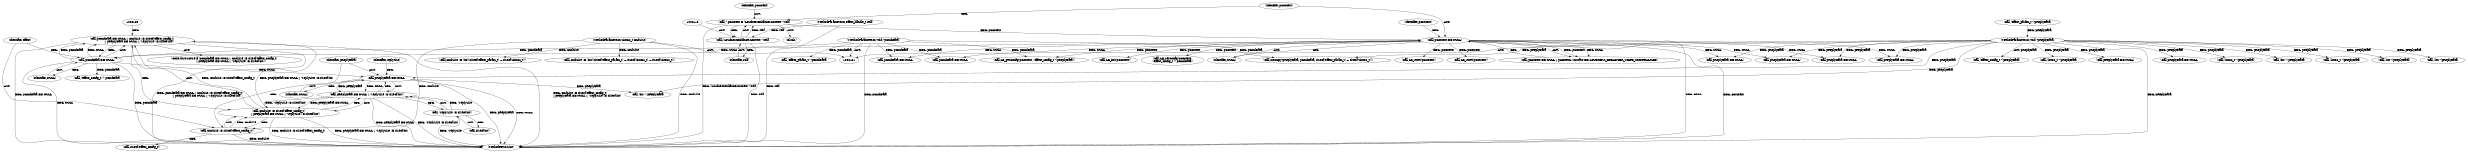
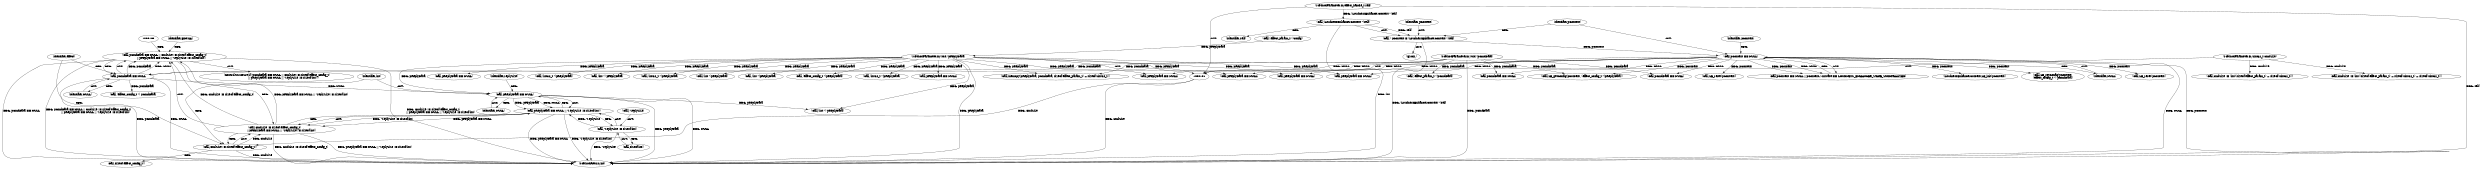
none -> (1232, 13)
(693, 22) -> none
(2028, 22) -> (1283, 39)
(731, 29) -> none
(778, 31) -> (1370, 14)
none -> (180, 39)
(2025, 50) -> (893, 67)
(738, 51) -> none
(341, 60) -> (372, 77)
(1115, 60) -> (1975, 77)
(8, 87) -> (80, 103)
(419, 87) -> (726, 119)
(757, 95) -> (1384, 95)
none -> (633, 111)
(665, 136) -> (933, 159)
